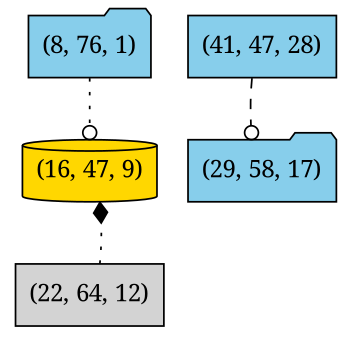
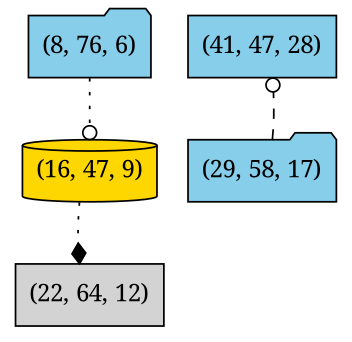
(90, 47) -> (90, 47)
(251, 102) -> (274, 116)
(101, 243) -> (78, 223)
